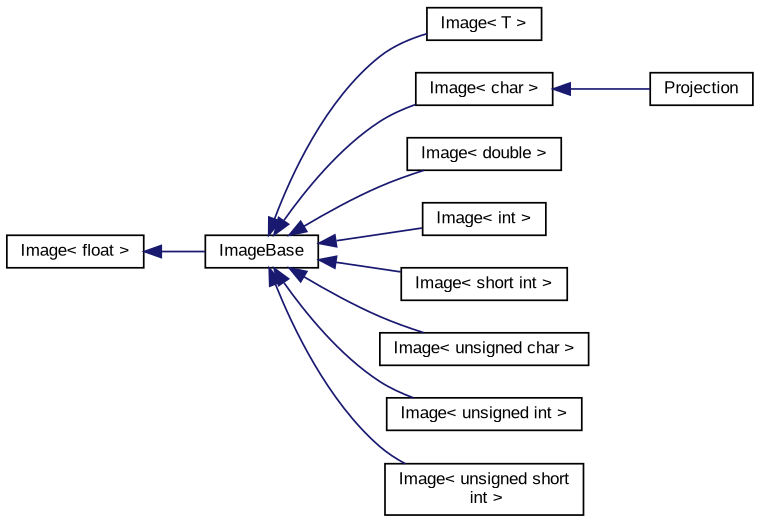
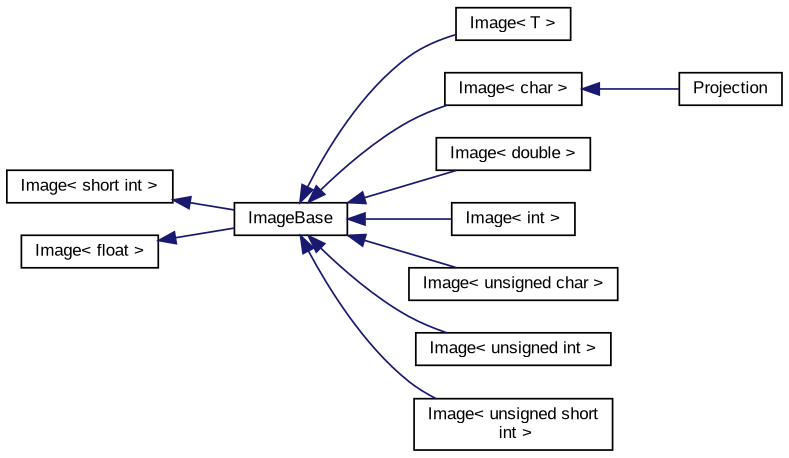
(368, 267) -> (212, 206)
